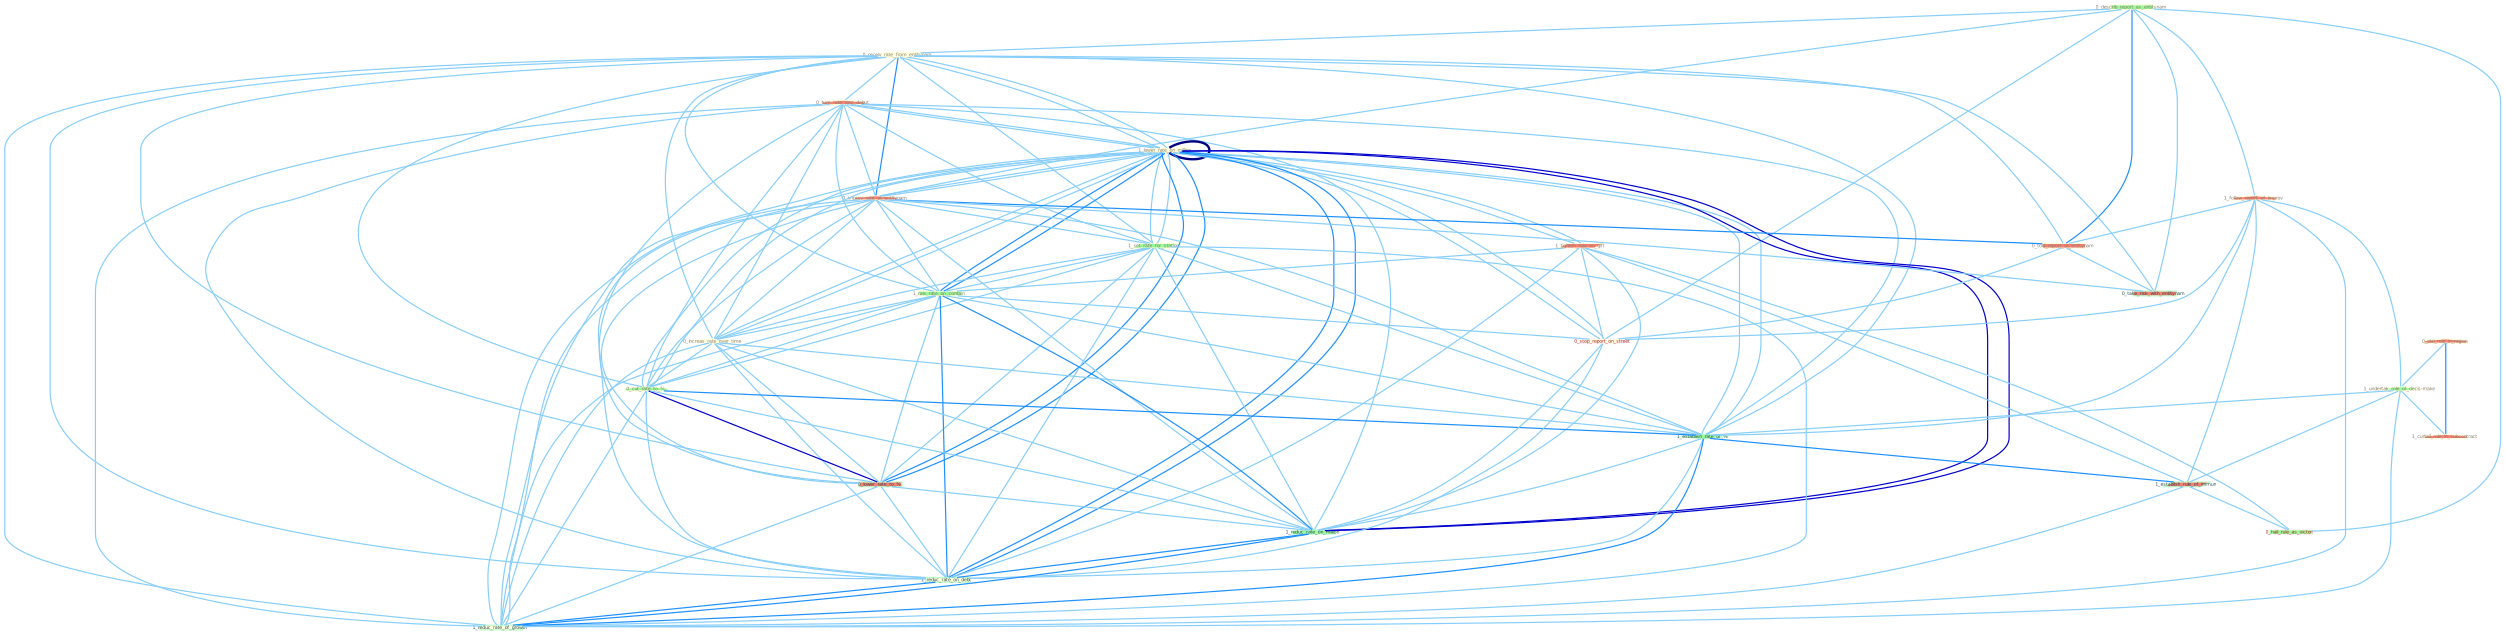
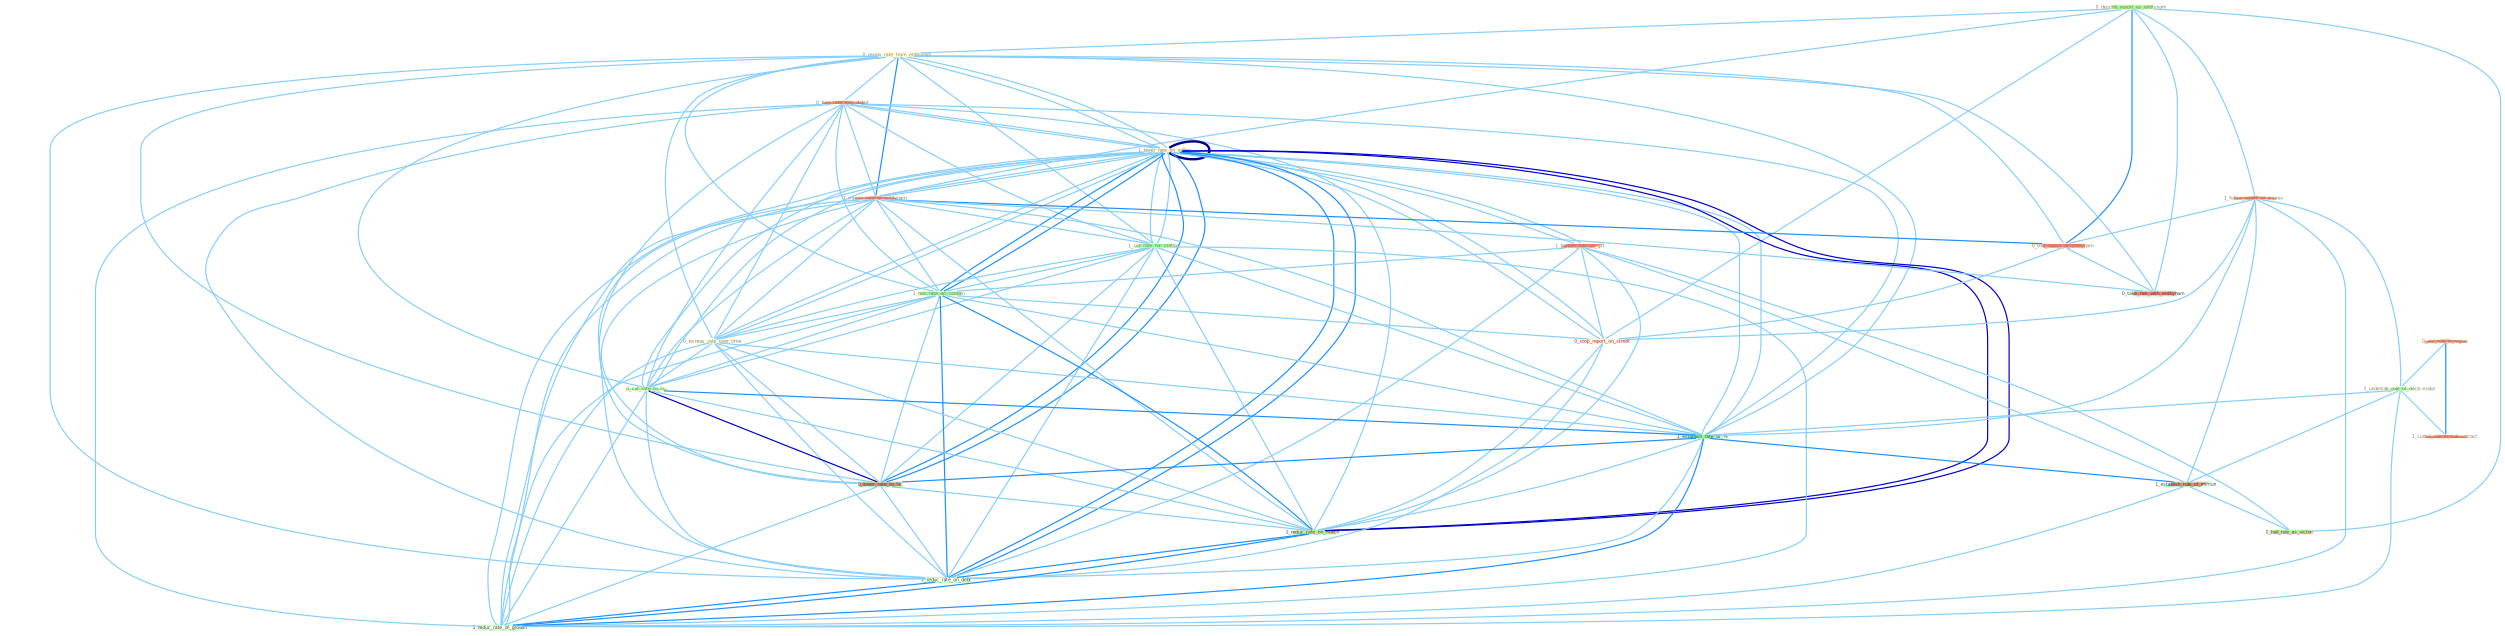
(8, 146) -> none
none -> (1299, 460)
(1314, 532) -> (1314, 532)
